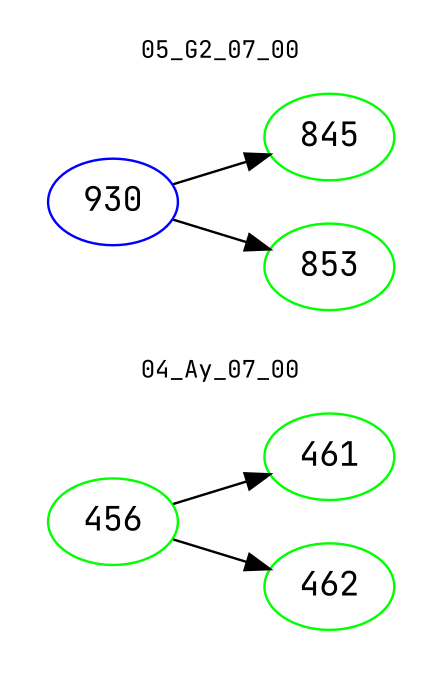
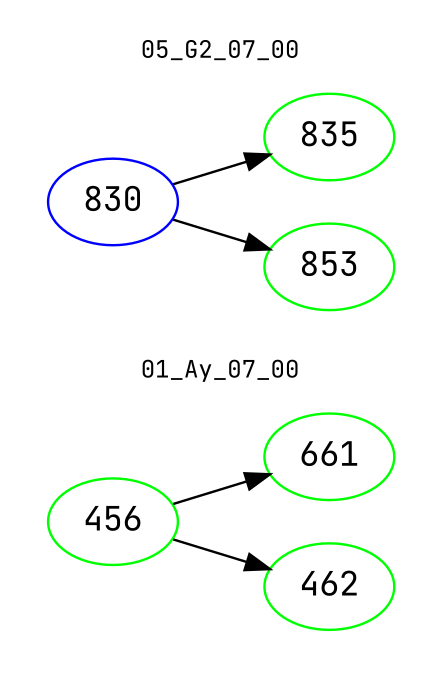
(329, 137) -> (329, 137)
(113, 202) -> (113, 202)
(221, 371) -> (221, 371)
(329, 457) -> (329, 457)
